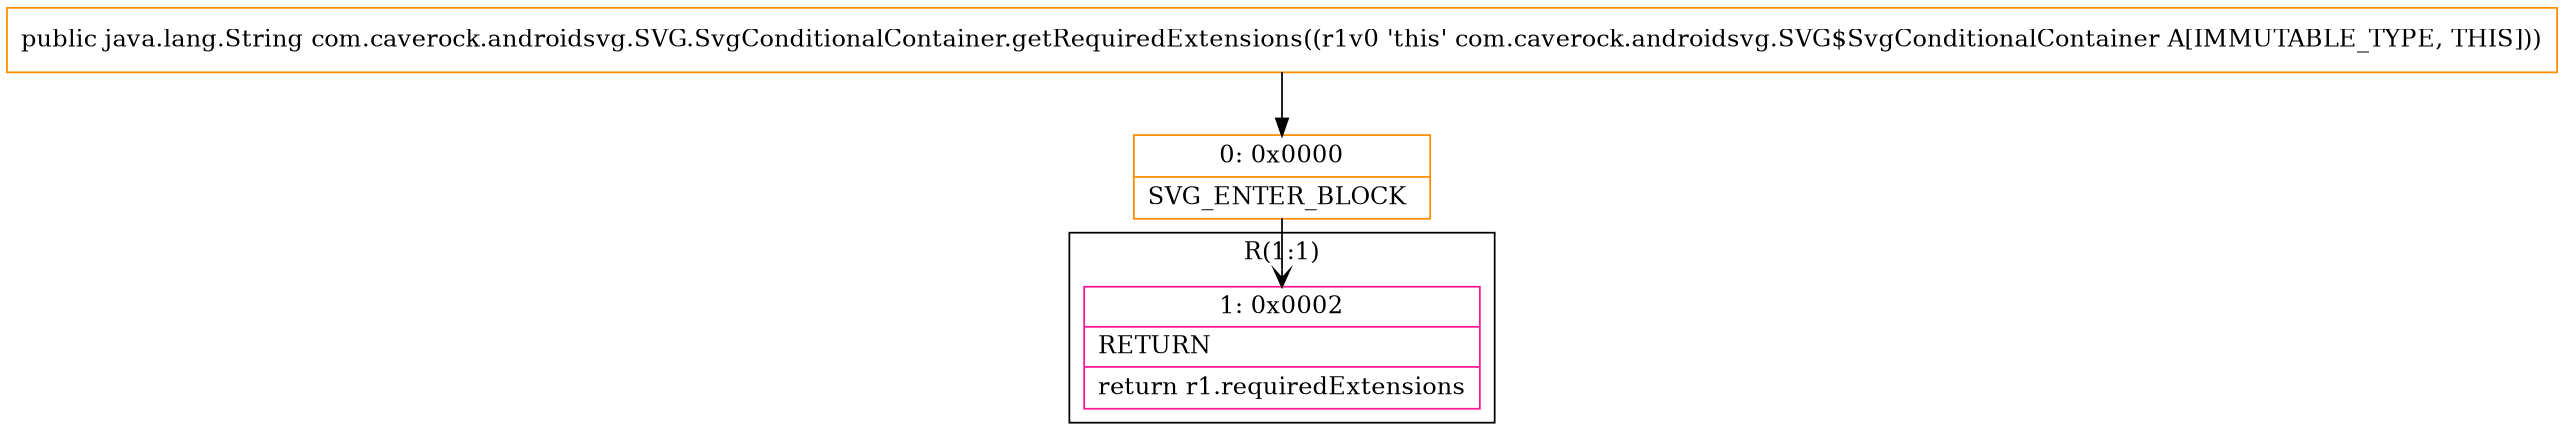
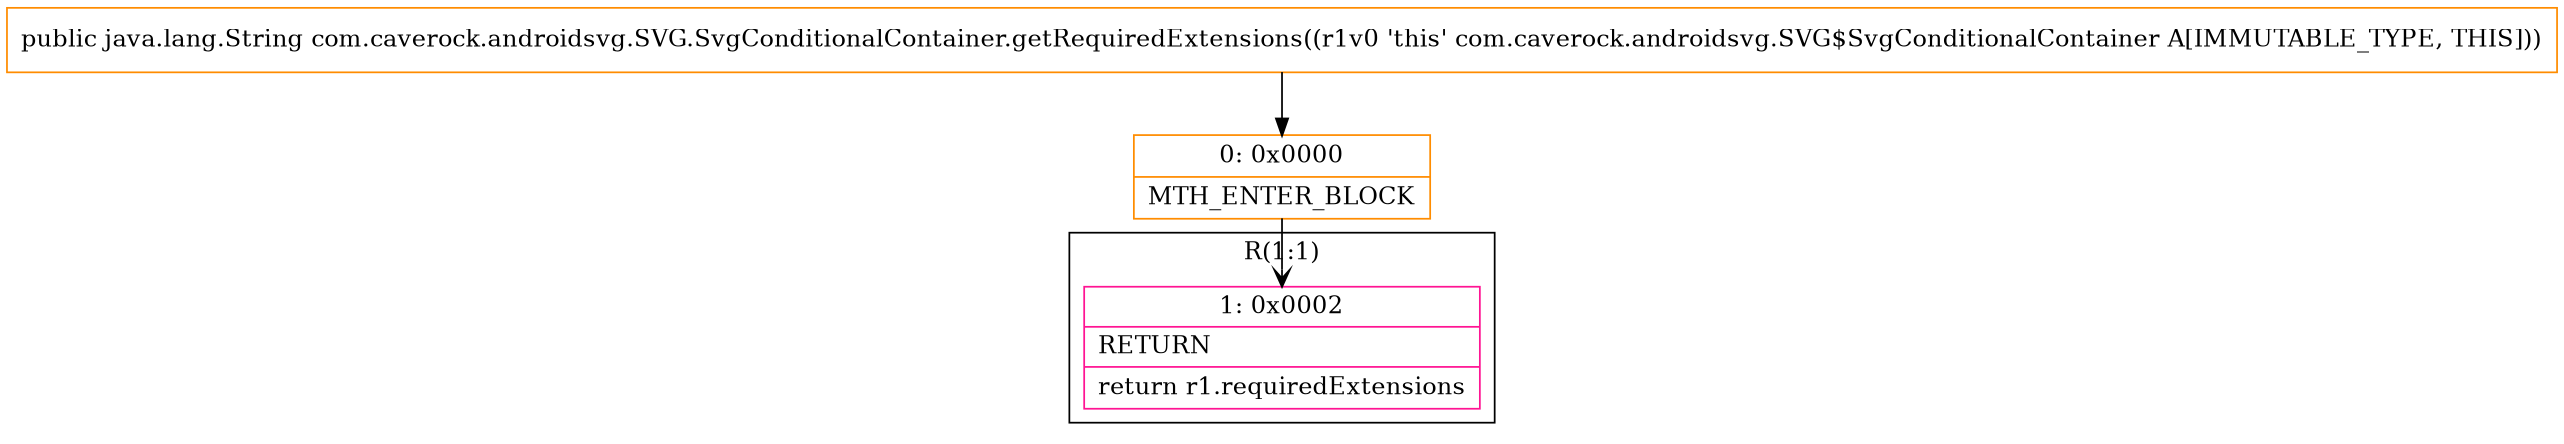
(1278, 197) -> (1282, 197)
